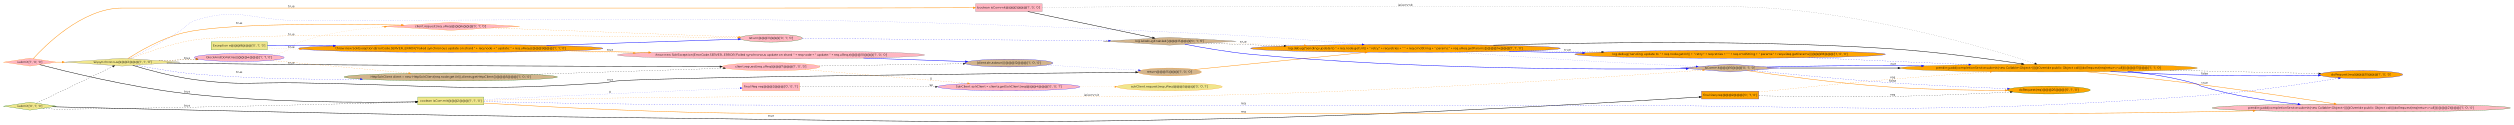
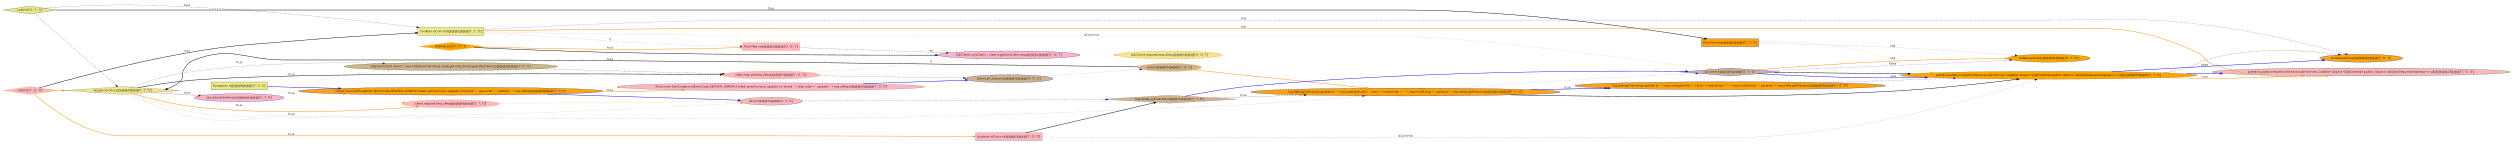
(451, 26) -> (451, 104)
none -> (451, 46)
(633, 80) -> (644, 61)
(1885, 97) -> (1887, 47)
